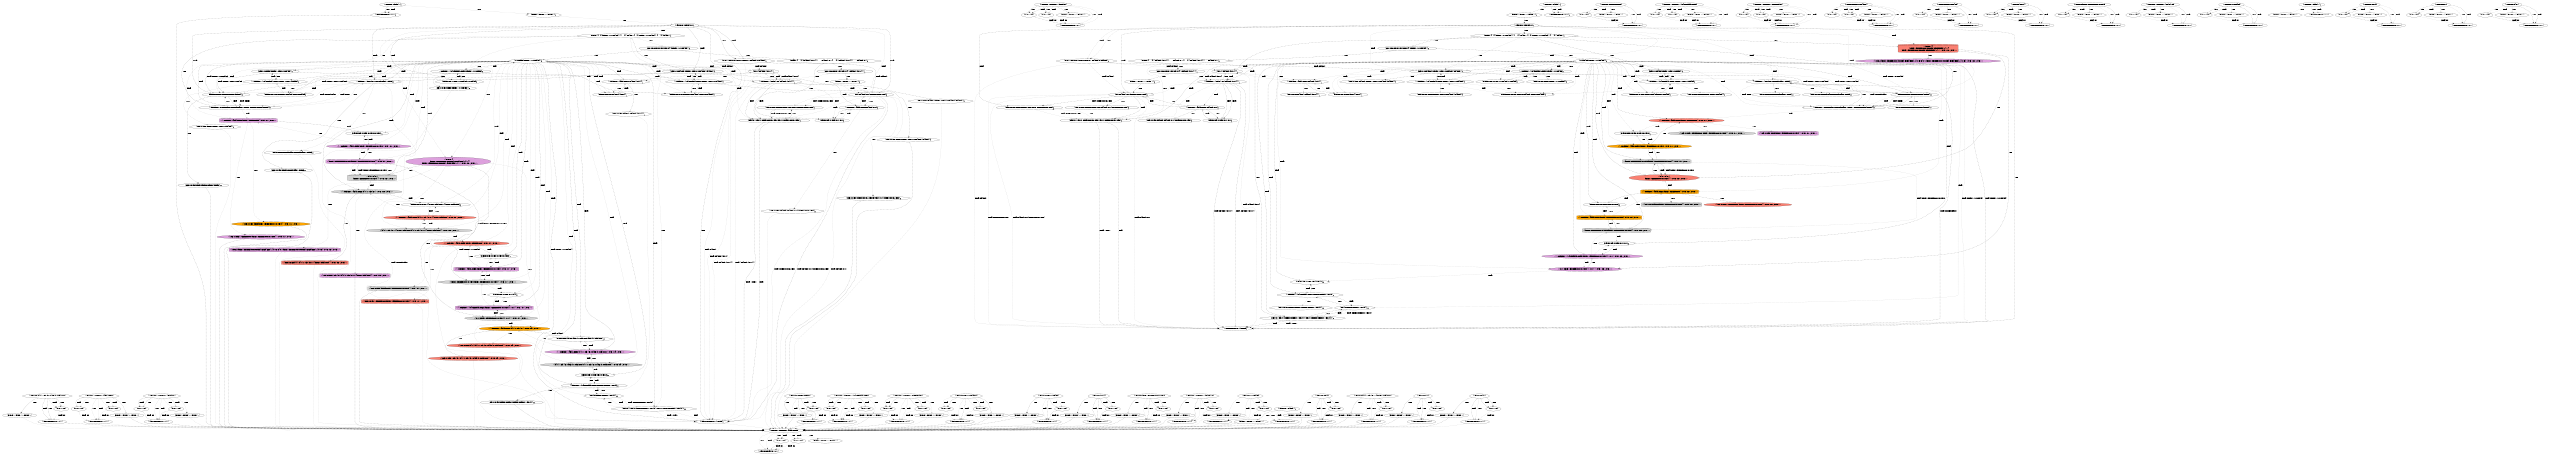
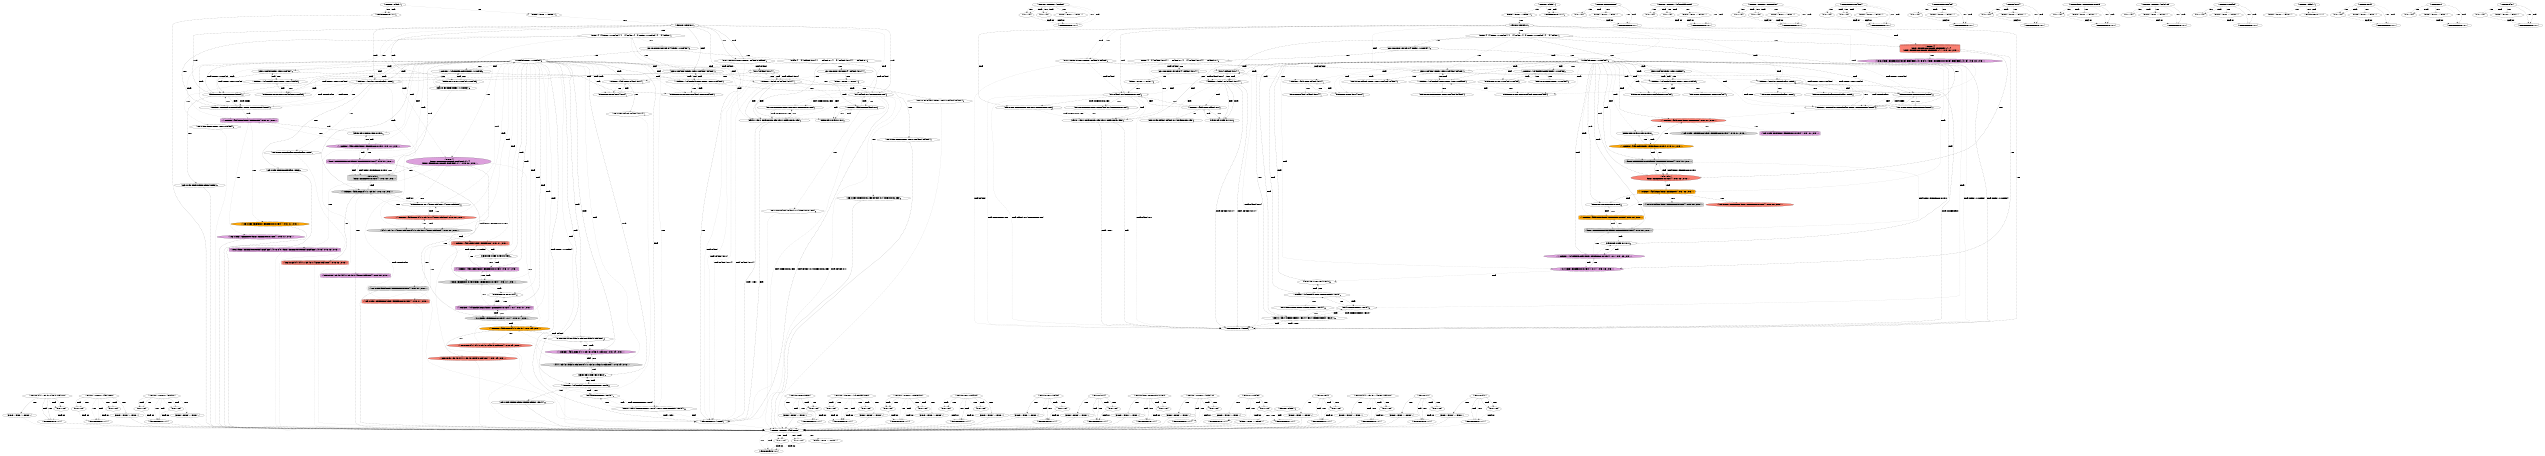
(411, 198) -> (410, 198)
(471, 243) -> (480, 243)
